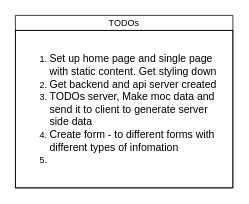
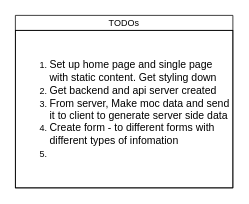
(125, 109) -> (125, 109)
